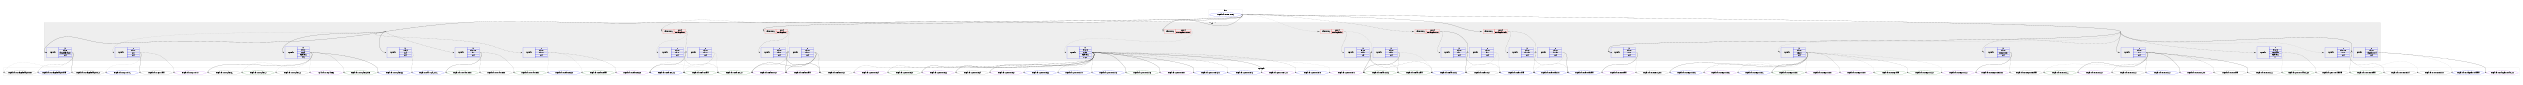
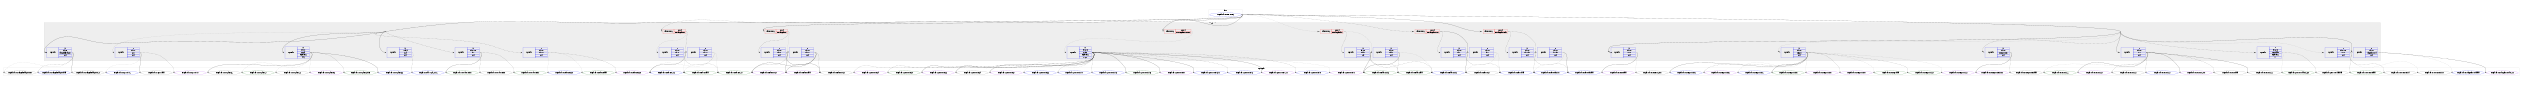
(326, 73) -> (326, 73)
